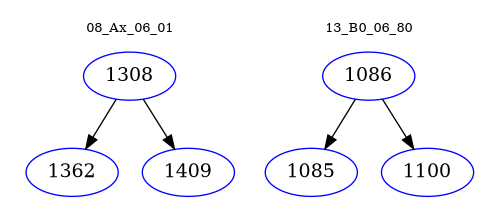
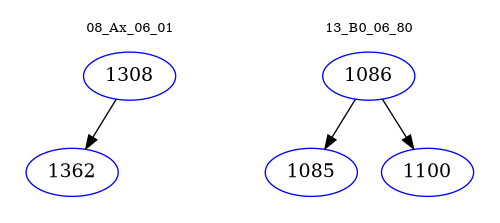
(188, 172) -> none
